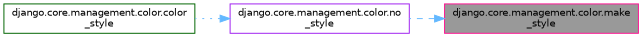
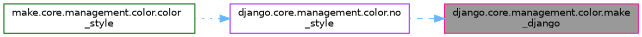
(99, 19) -> (99, 19)
(541, 19) -> (541, 19)
